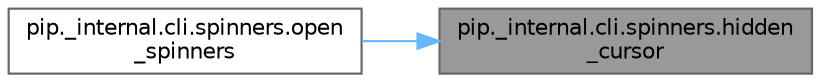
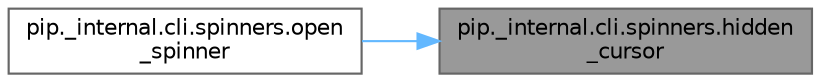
(185, 41) -> (185, 41)
